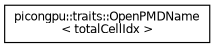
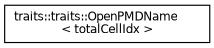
(107, 24) -> (107, 24)
